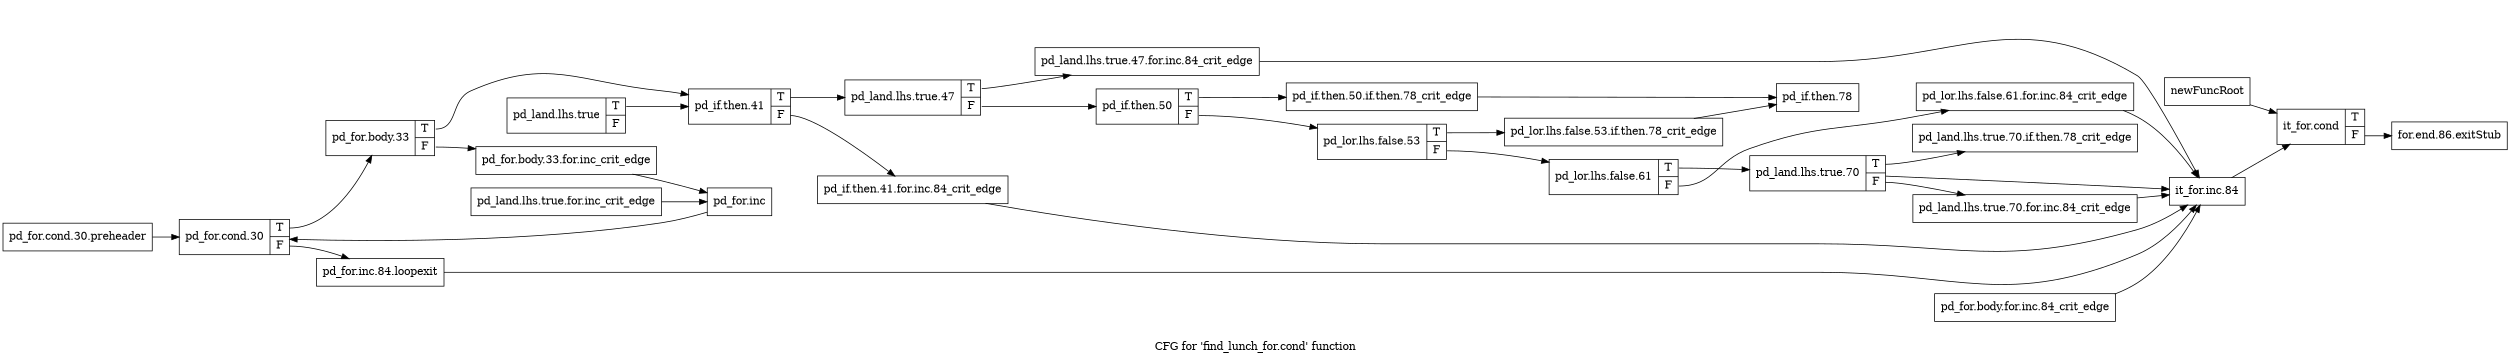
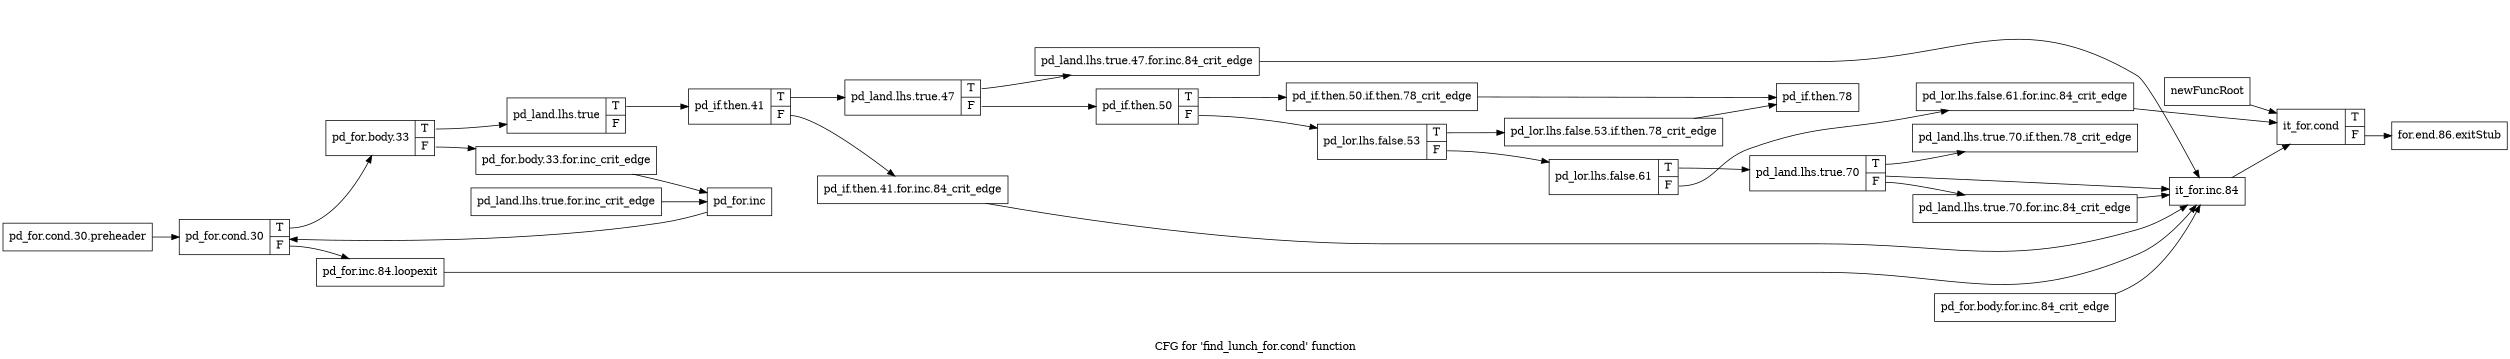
(548, 74) -> (468, 128)
(2163, 136) -> (2202, 116)
